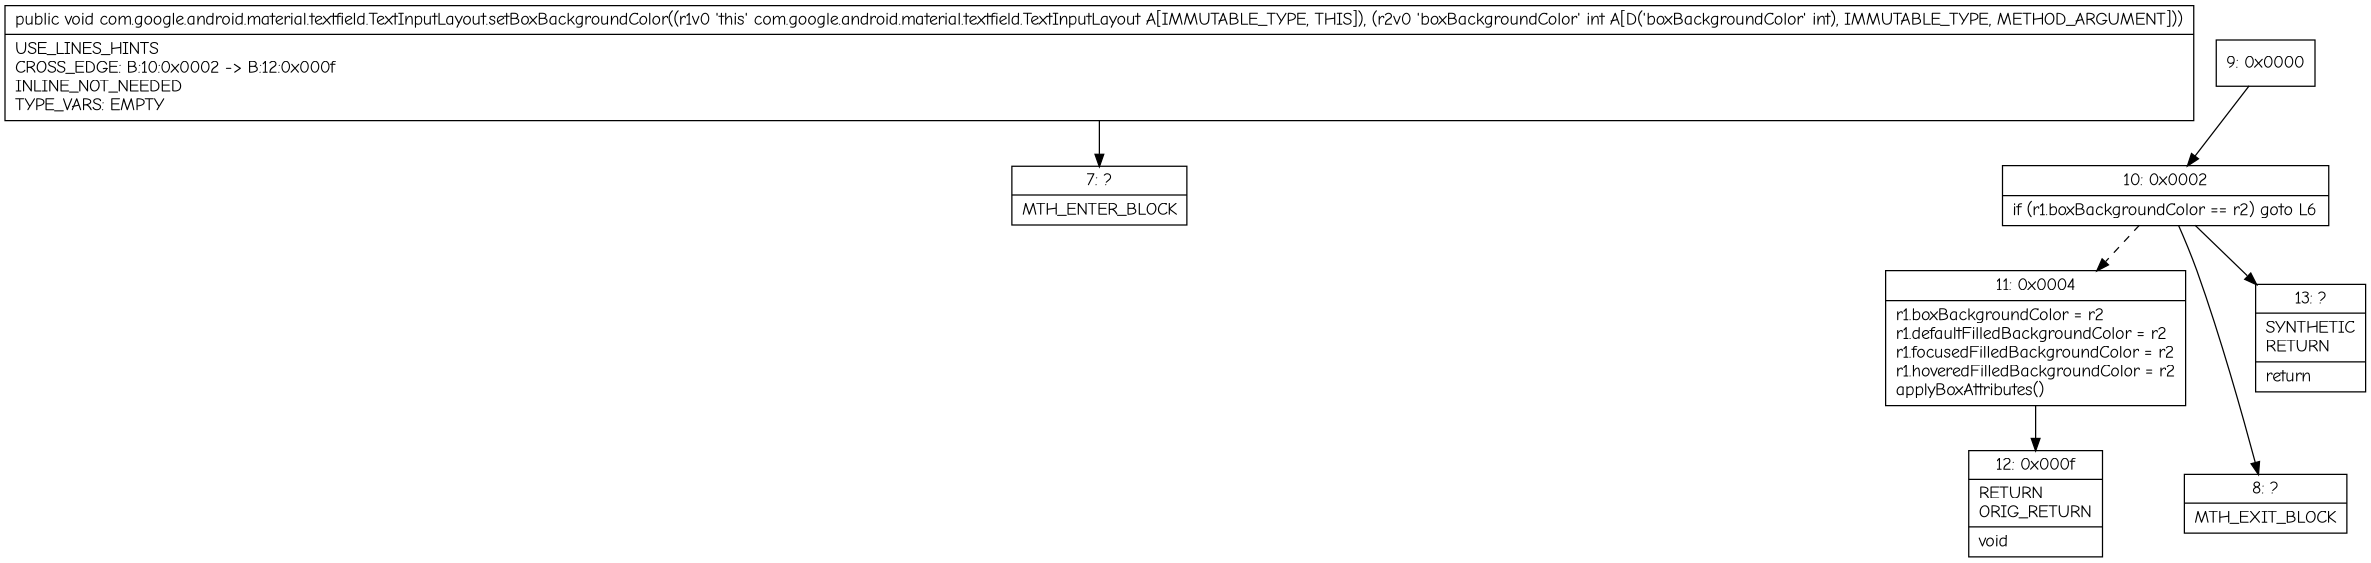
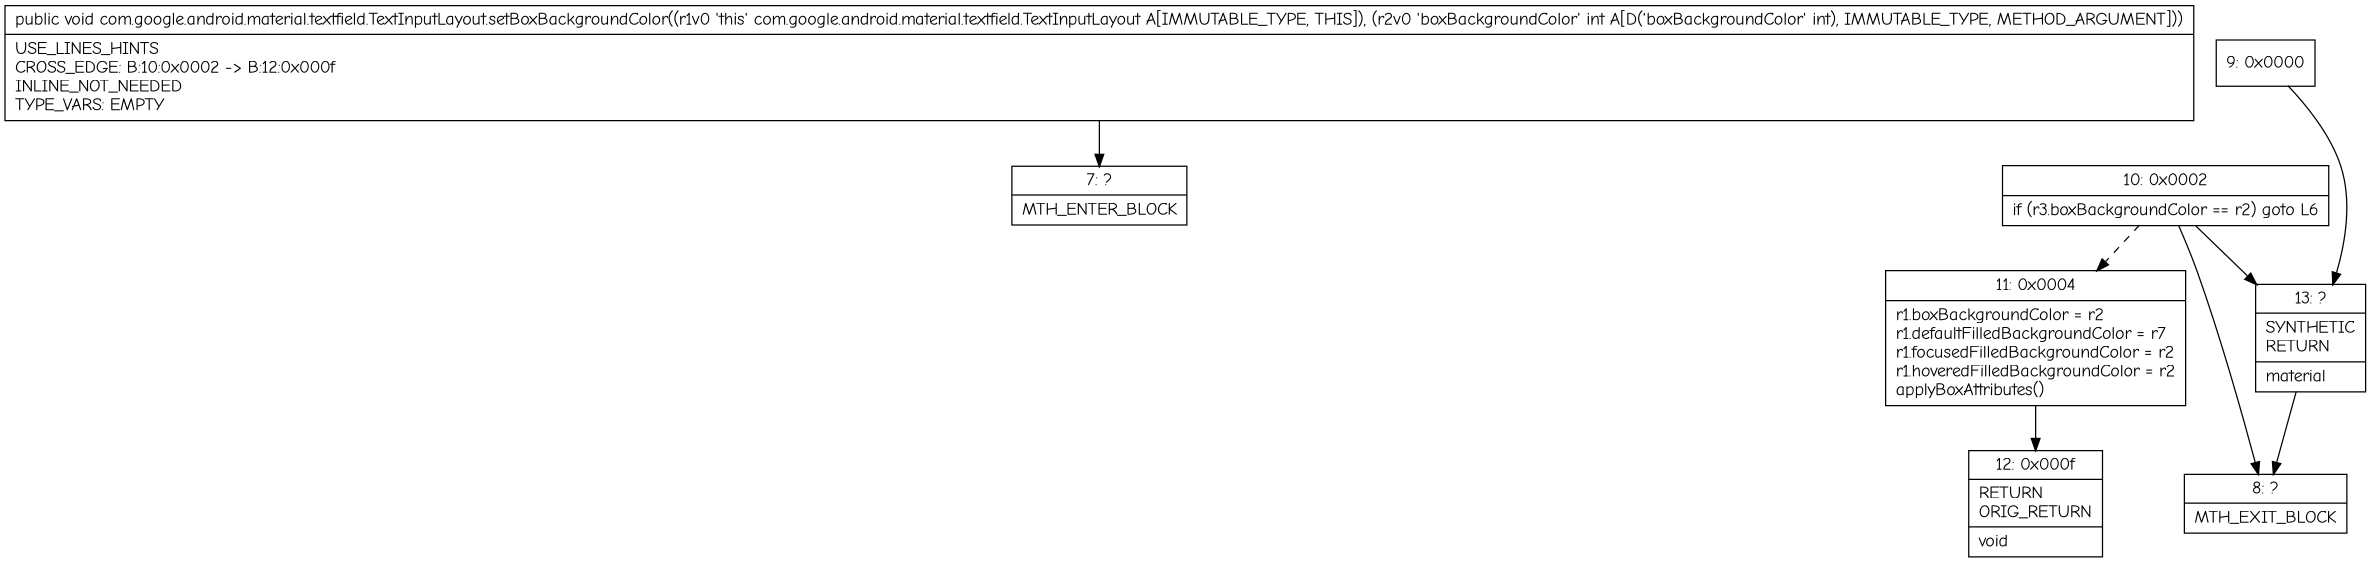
(2222, 121) -> (2342, 172)
(2165, 210) -> (2166, 210)
(2031, 334) -> (2031, 334)
(2289, 376) -> (2296, 376)
none -> (2287, 427)
